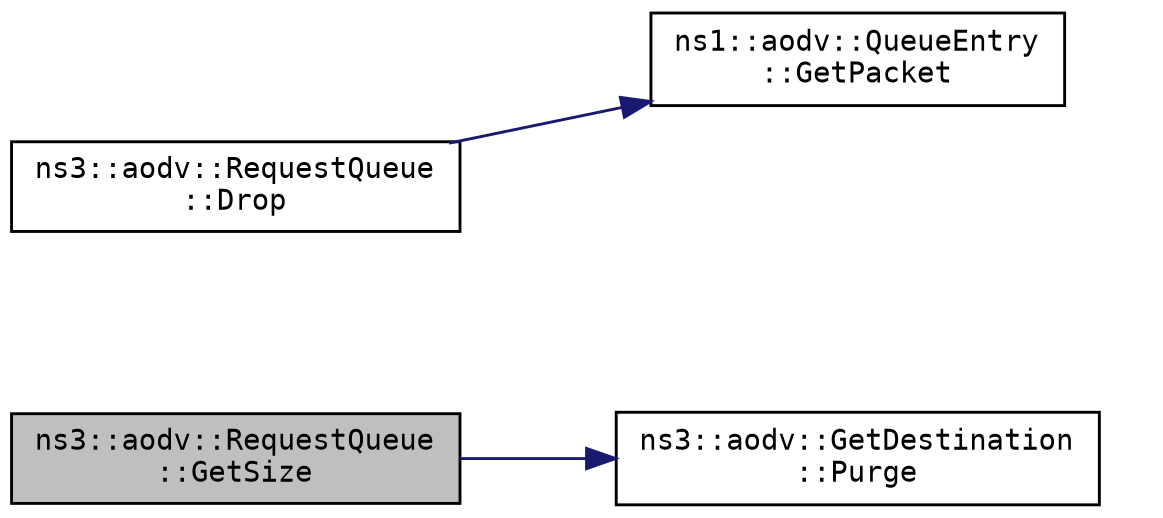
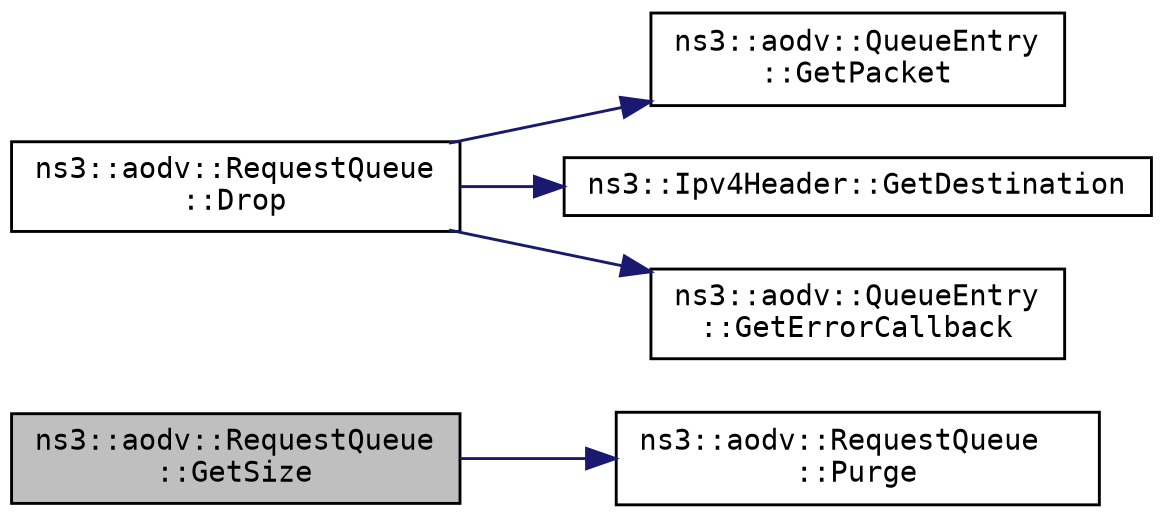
(858, 59) -> (858, 59)
none -> (858, 187)
none -> (858, 314)
(858, 459) -> (858, 459)
